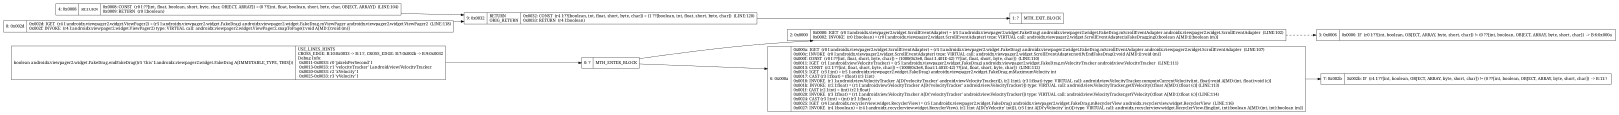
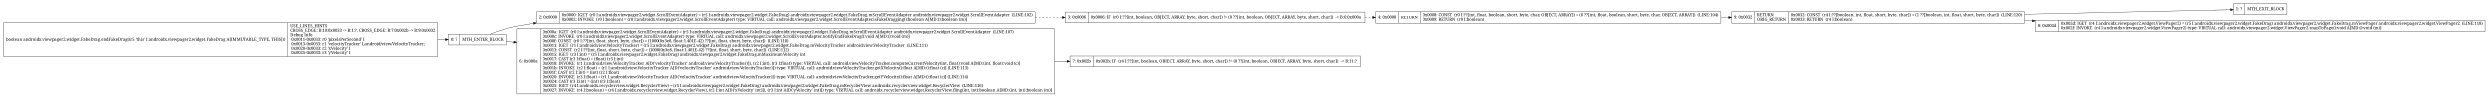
none -> (1369, 17)
(457, 22) -> (2028, 21)
